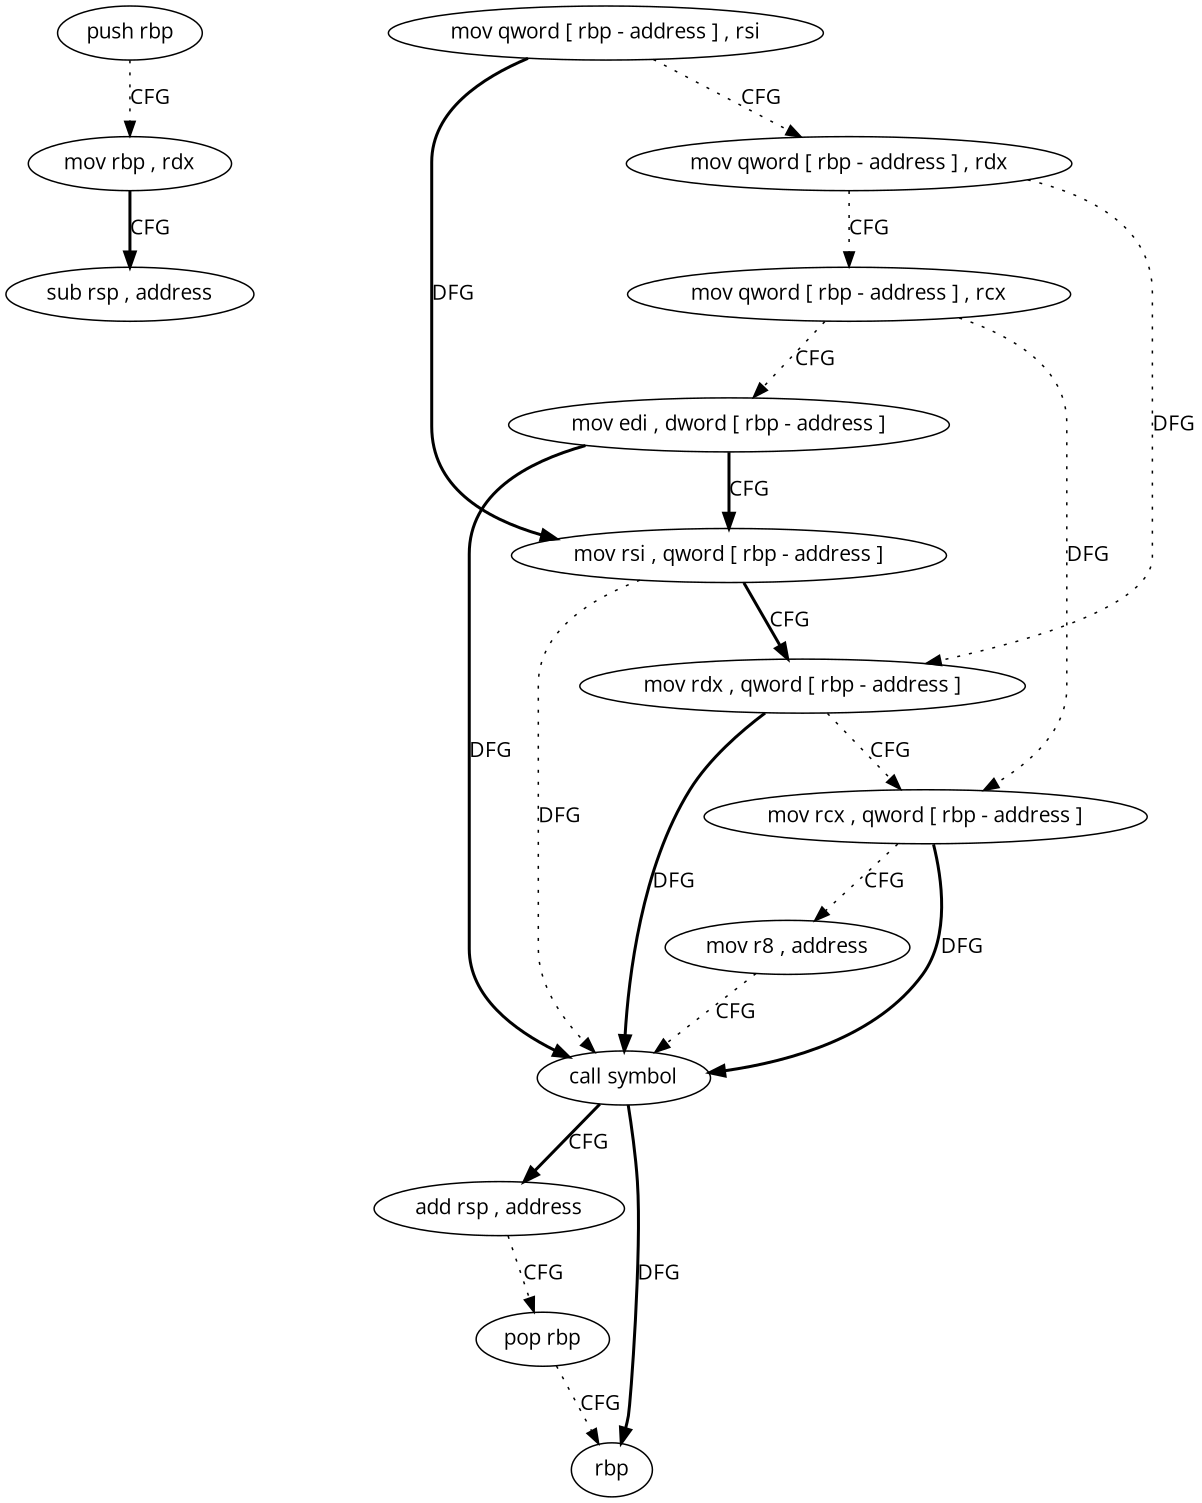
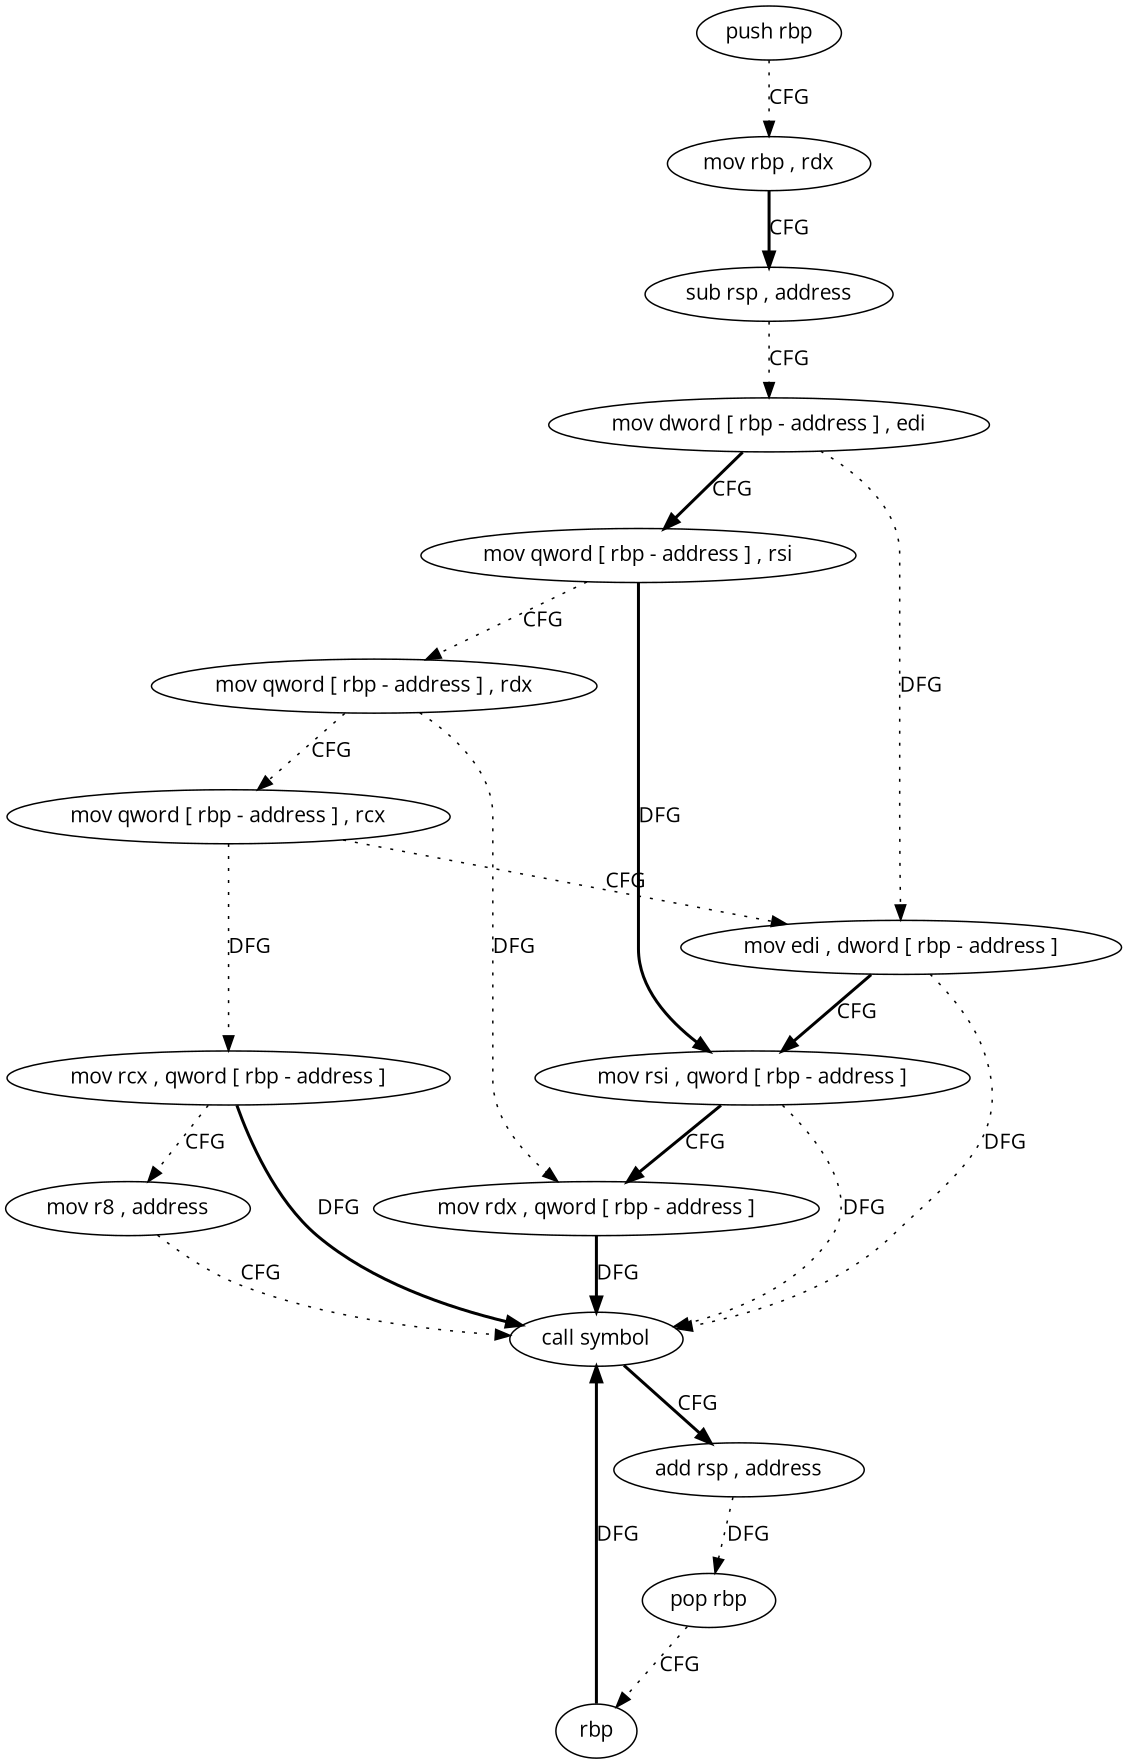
none -> (769, 425)
(469, 736) -> (927, 1203)
(859, 746) -> none
(638, 1267) -> (596, 1543)
(544, 1274) -> (749, 1535)
